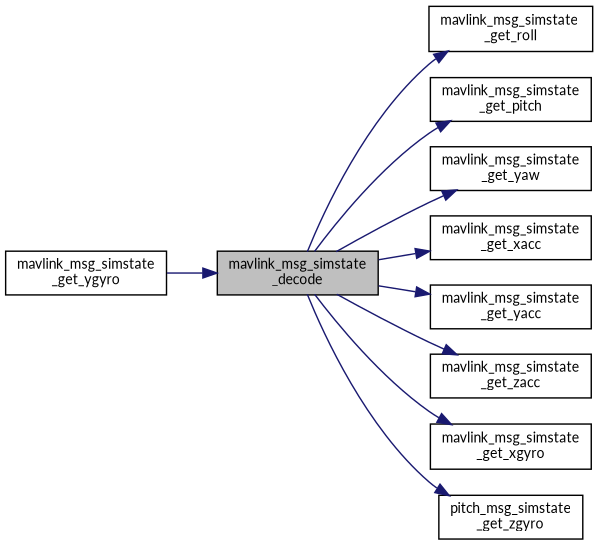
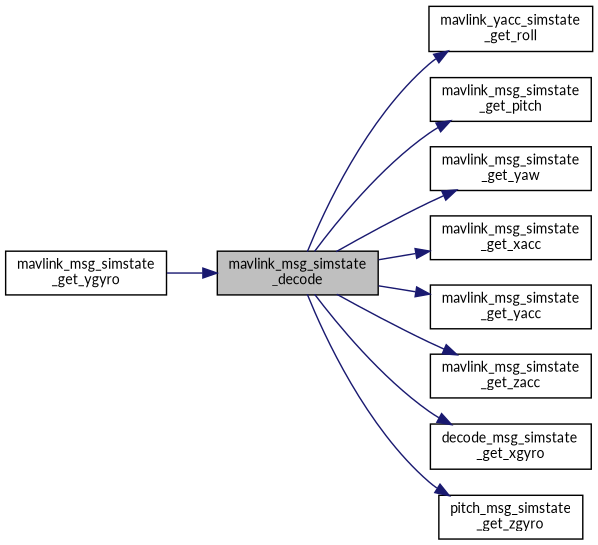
(511, 29) -> (511, 29)
(511, 447) -> (511, 447)
